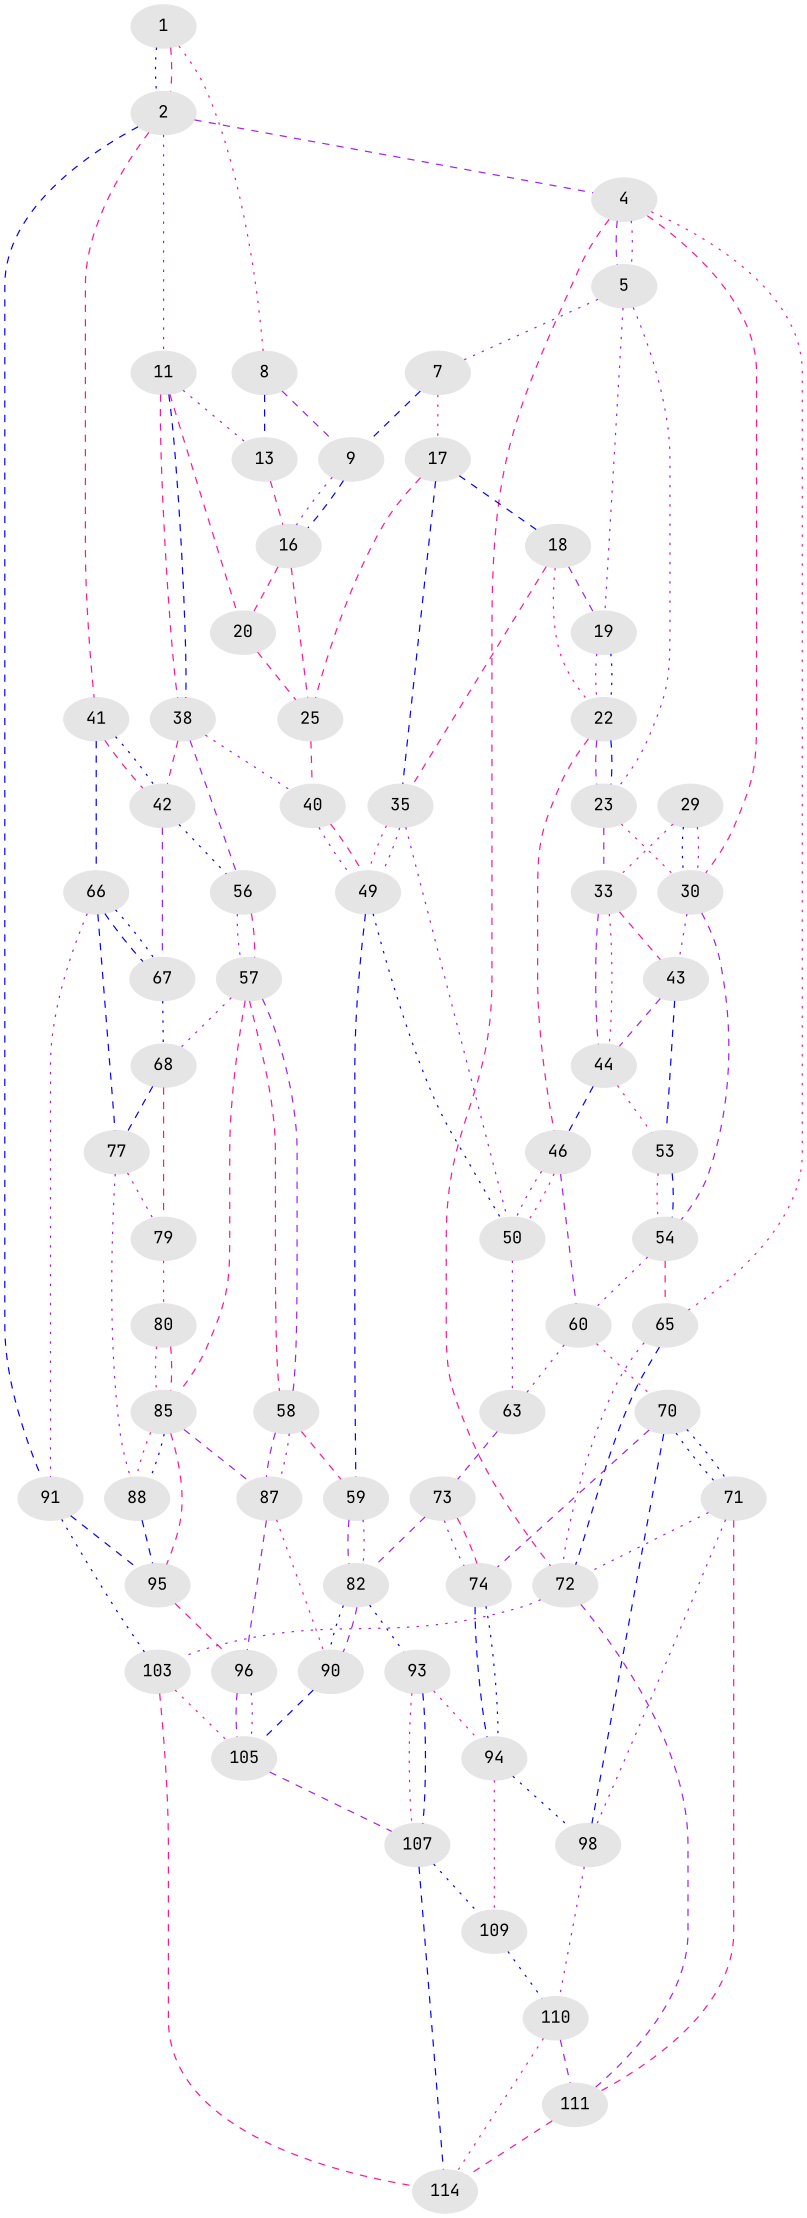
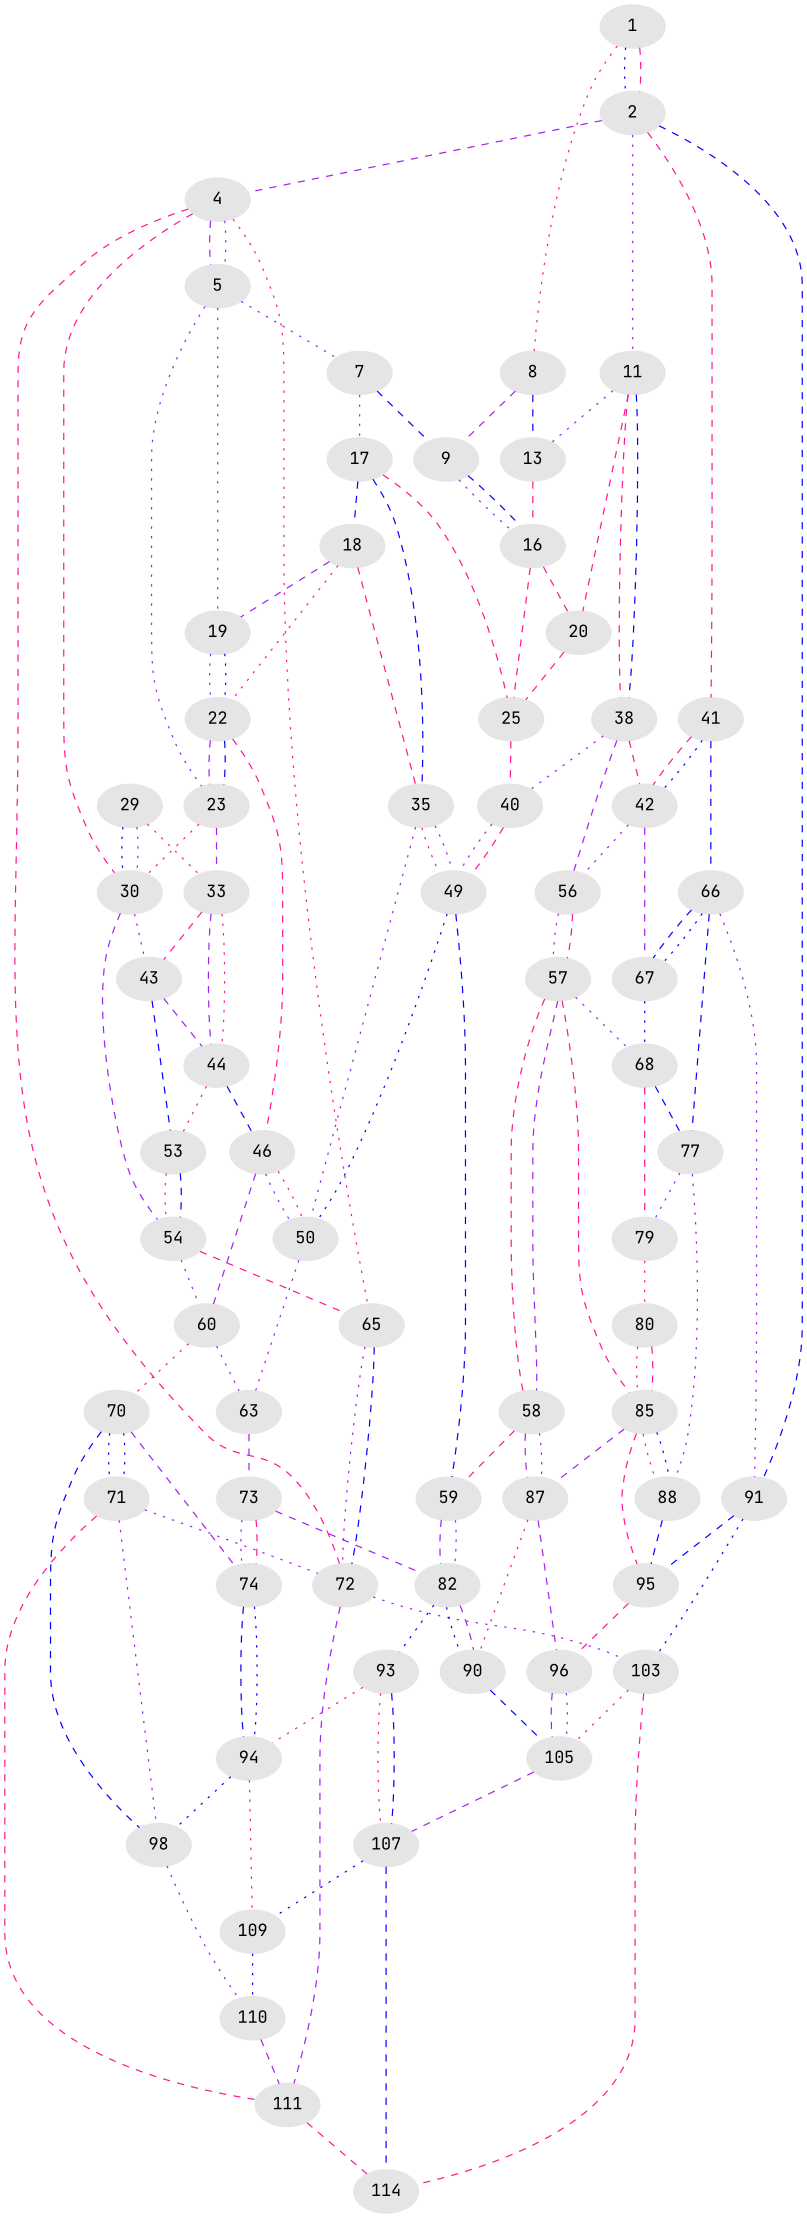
(203, 849) -> (606, 849)
(500, 2105) -> none
